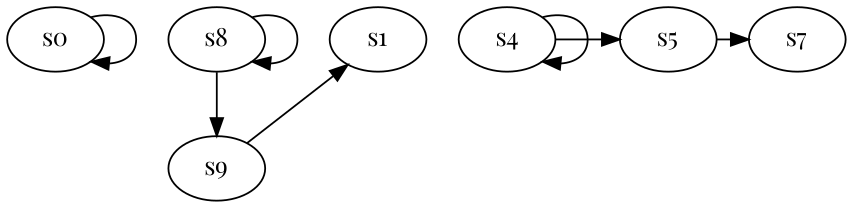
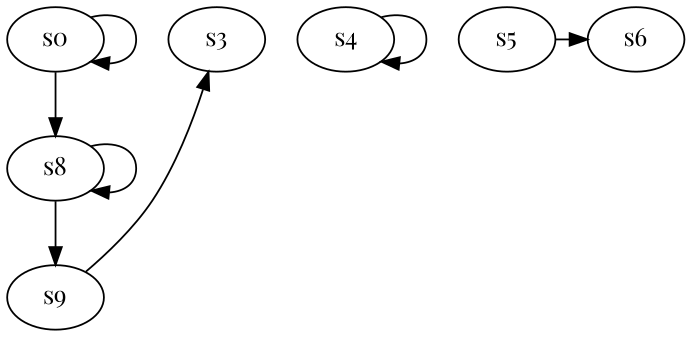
(378, 39) -> (217, 39)
(576, 39) -> none
(797, 39) -> (636, 39)
none -> (56, 95)
